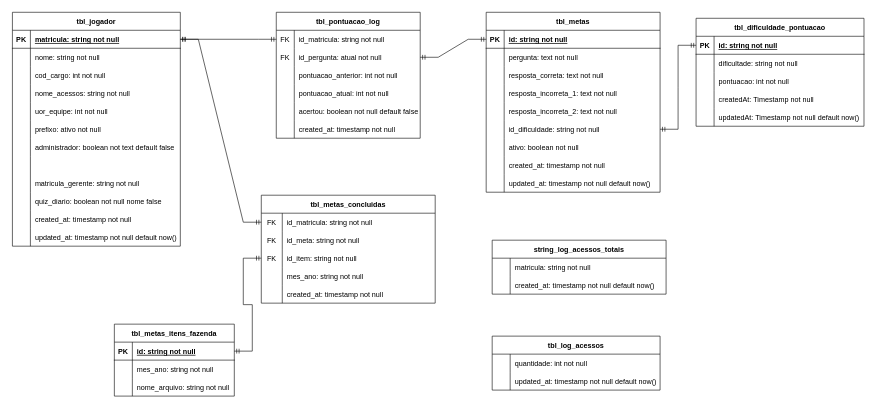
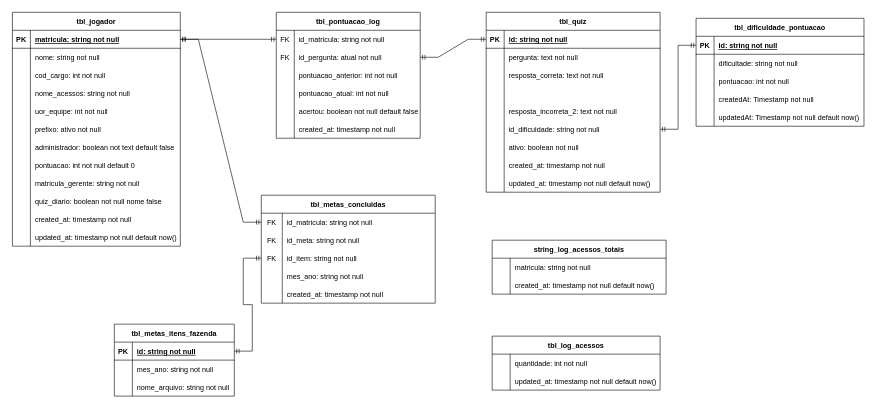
(573, 22) -> (573, 22)
(582, 93) -> none
none -> (105, 165)
